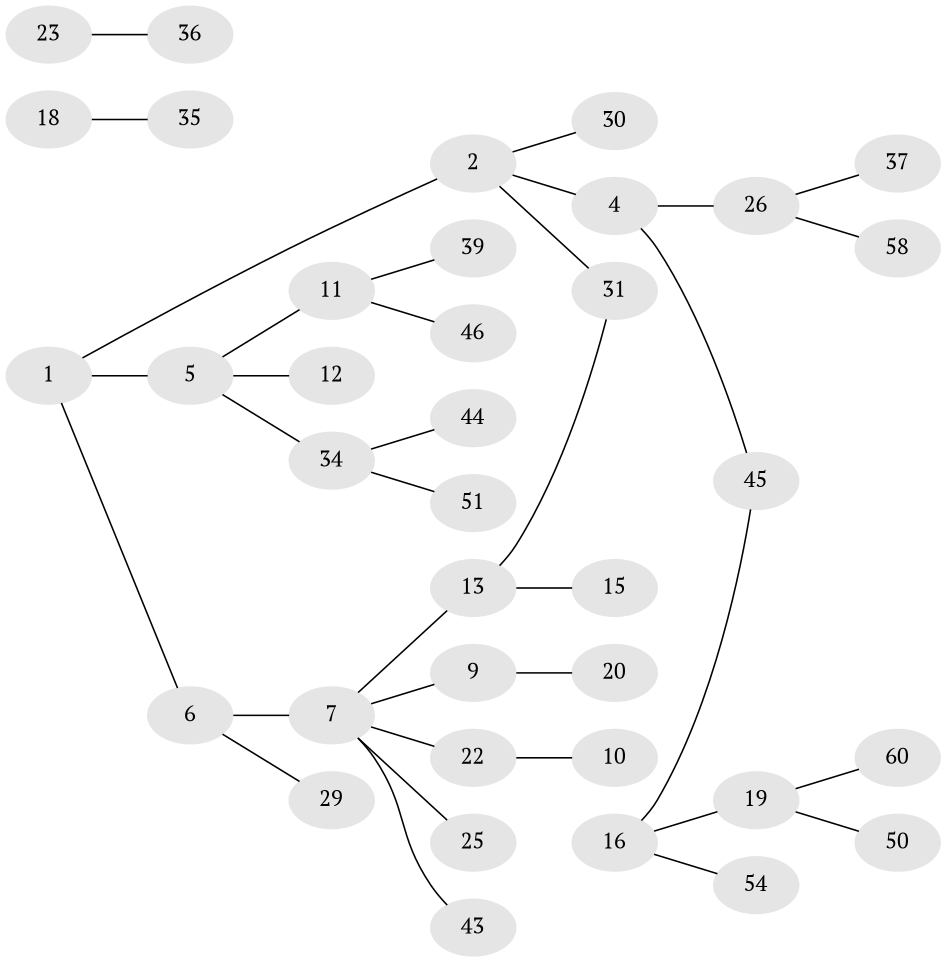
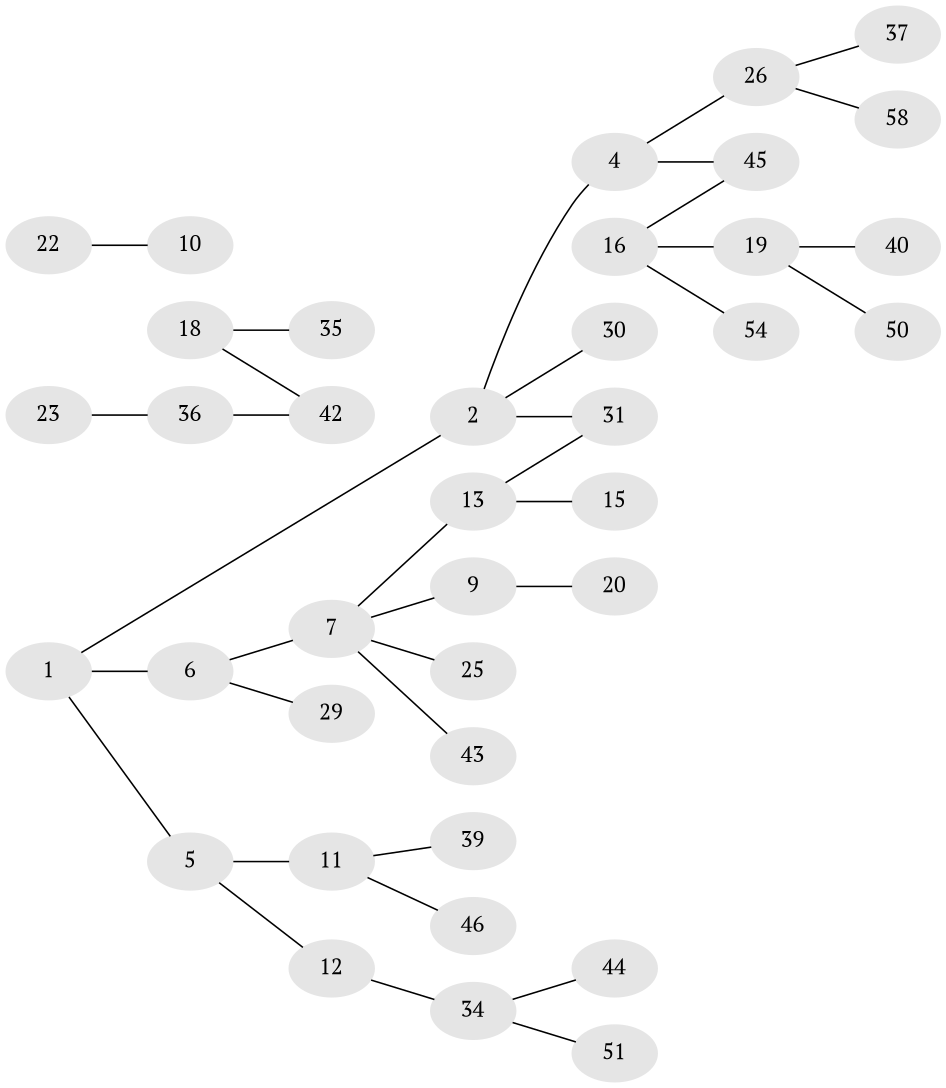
none -> (332, 415)
(261, 418) -> (403, 990)
(403, 737) -> none
(898, 758) -> (898, 247)
